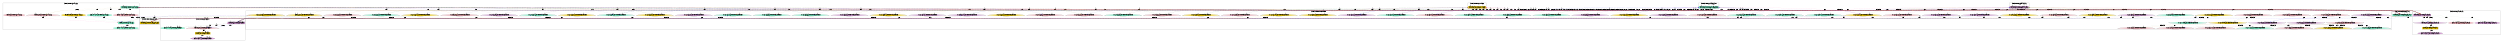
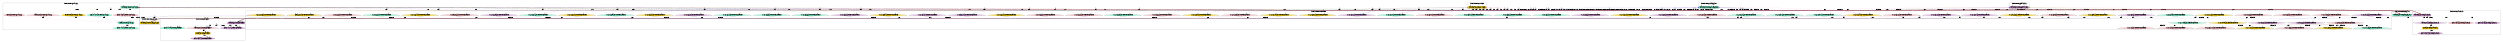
(2328, 19) -> (2317, 25)
none -> (233, 28)
(2255, 28) -> (2255, 28)
(201, 36) -> (203, 36)
